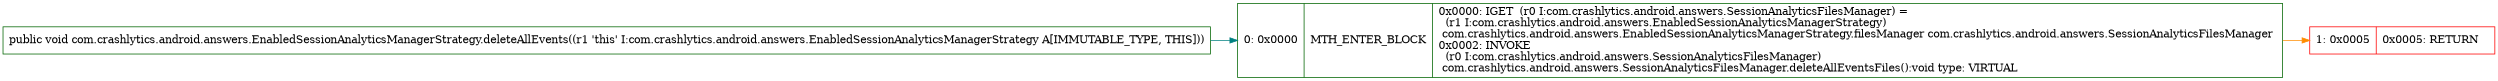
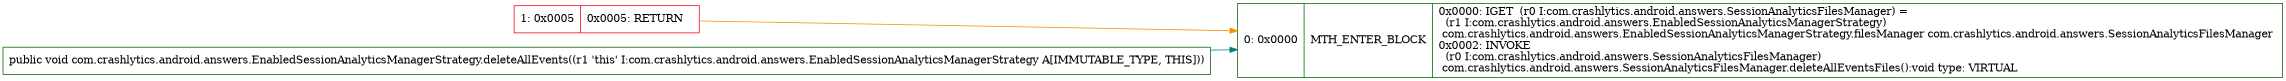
(2292, 40) -> (964, 26)
